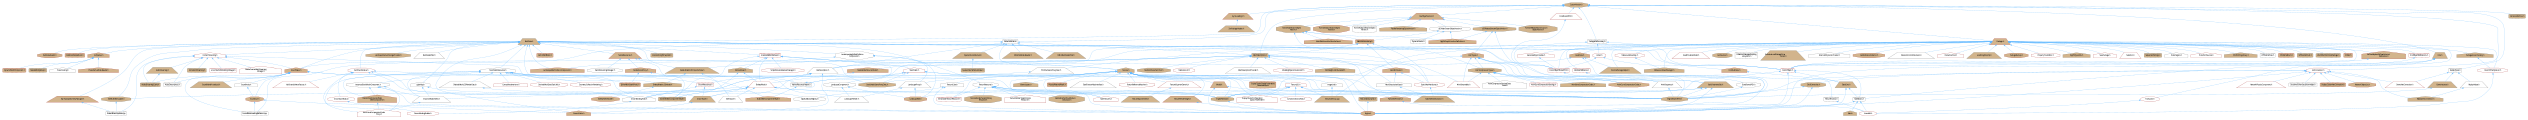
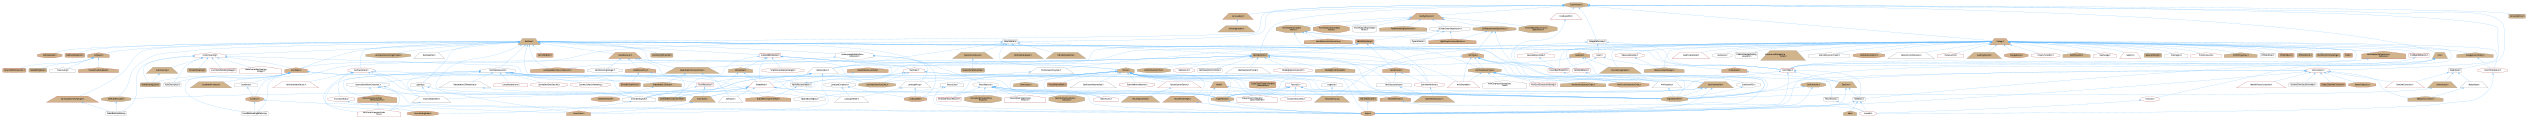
(1722, 55) -> (1722, 55)
none -> (1210, 70)
(423, 114) -> (423, 114)
